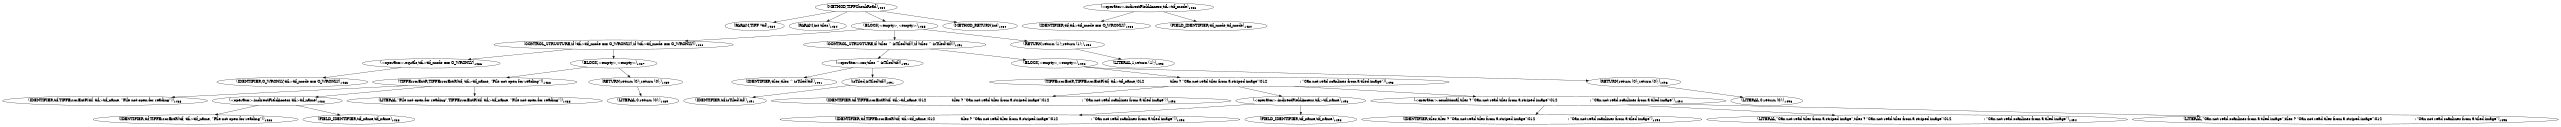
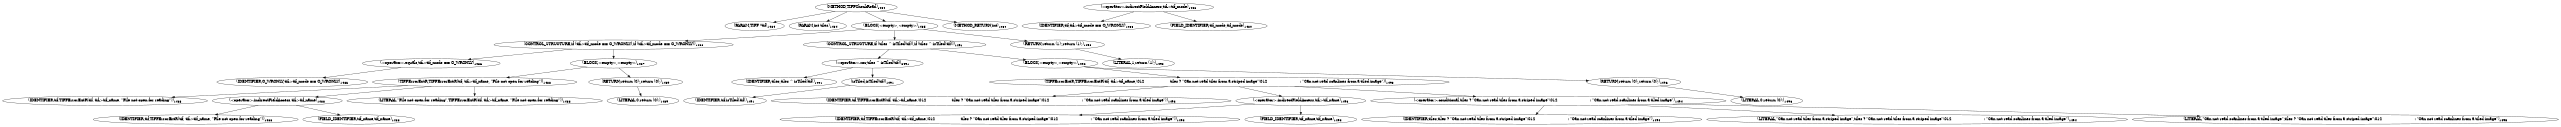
(905, 63) -> (905, 63)
